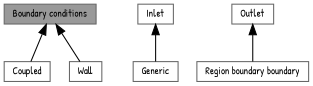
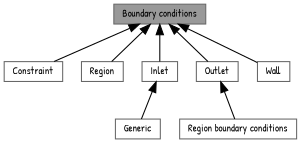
none -> (192, 47)
none -> (160, 48)
(27, 72) -> (102, 72)
none -> (33, 72)
(253, 72) -> (238, 129)
